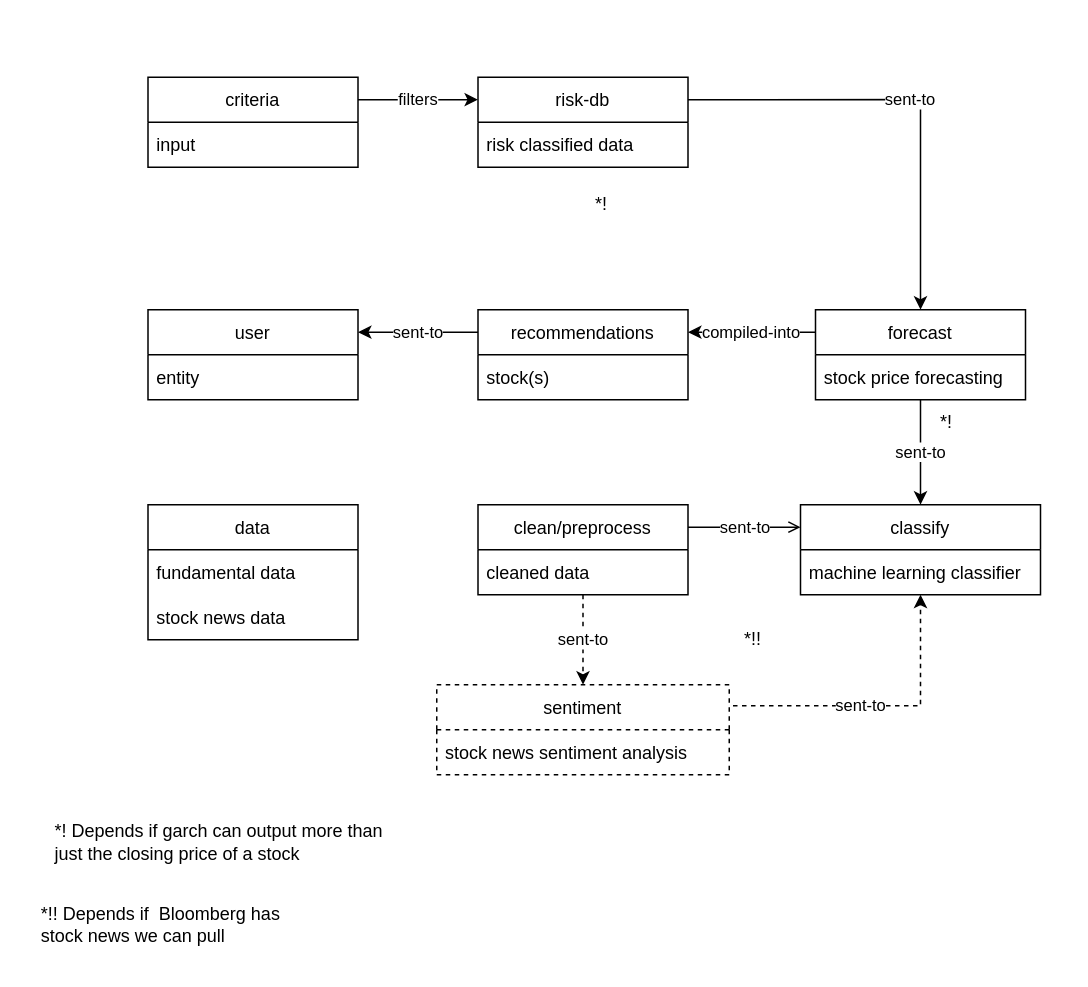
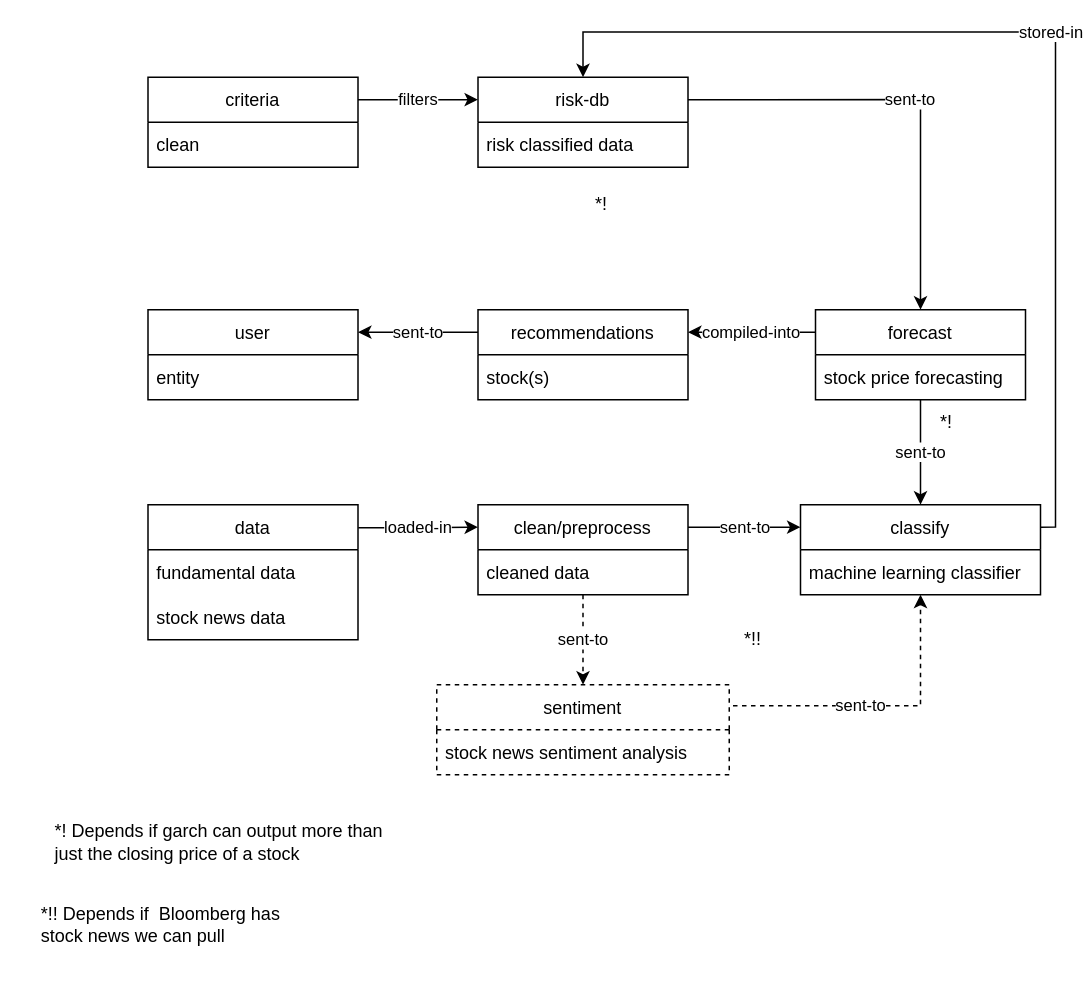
none -> (1055, 34)
(179, 145) -> (179, 145)
(791, 527) -> (789, 527)
none -> (413, 528)
